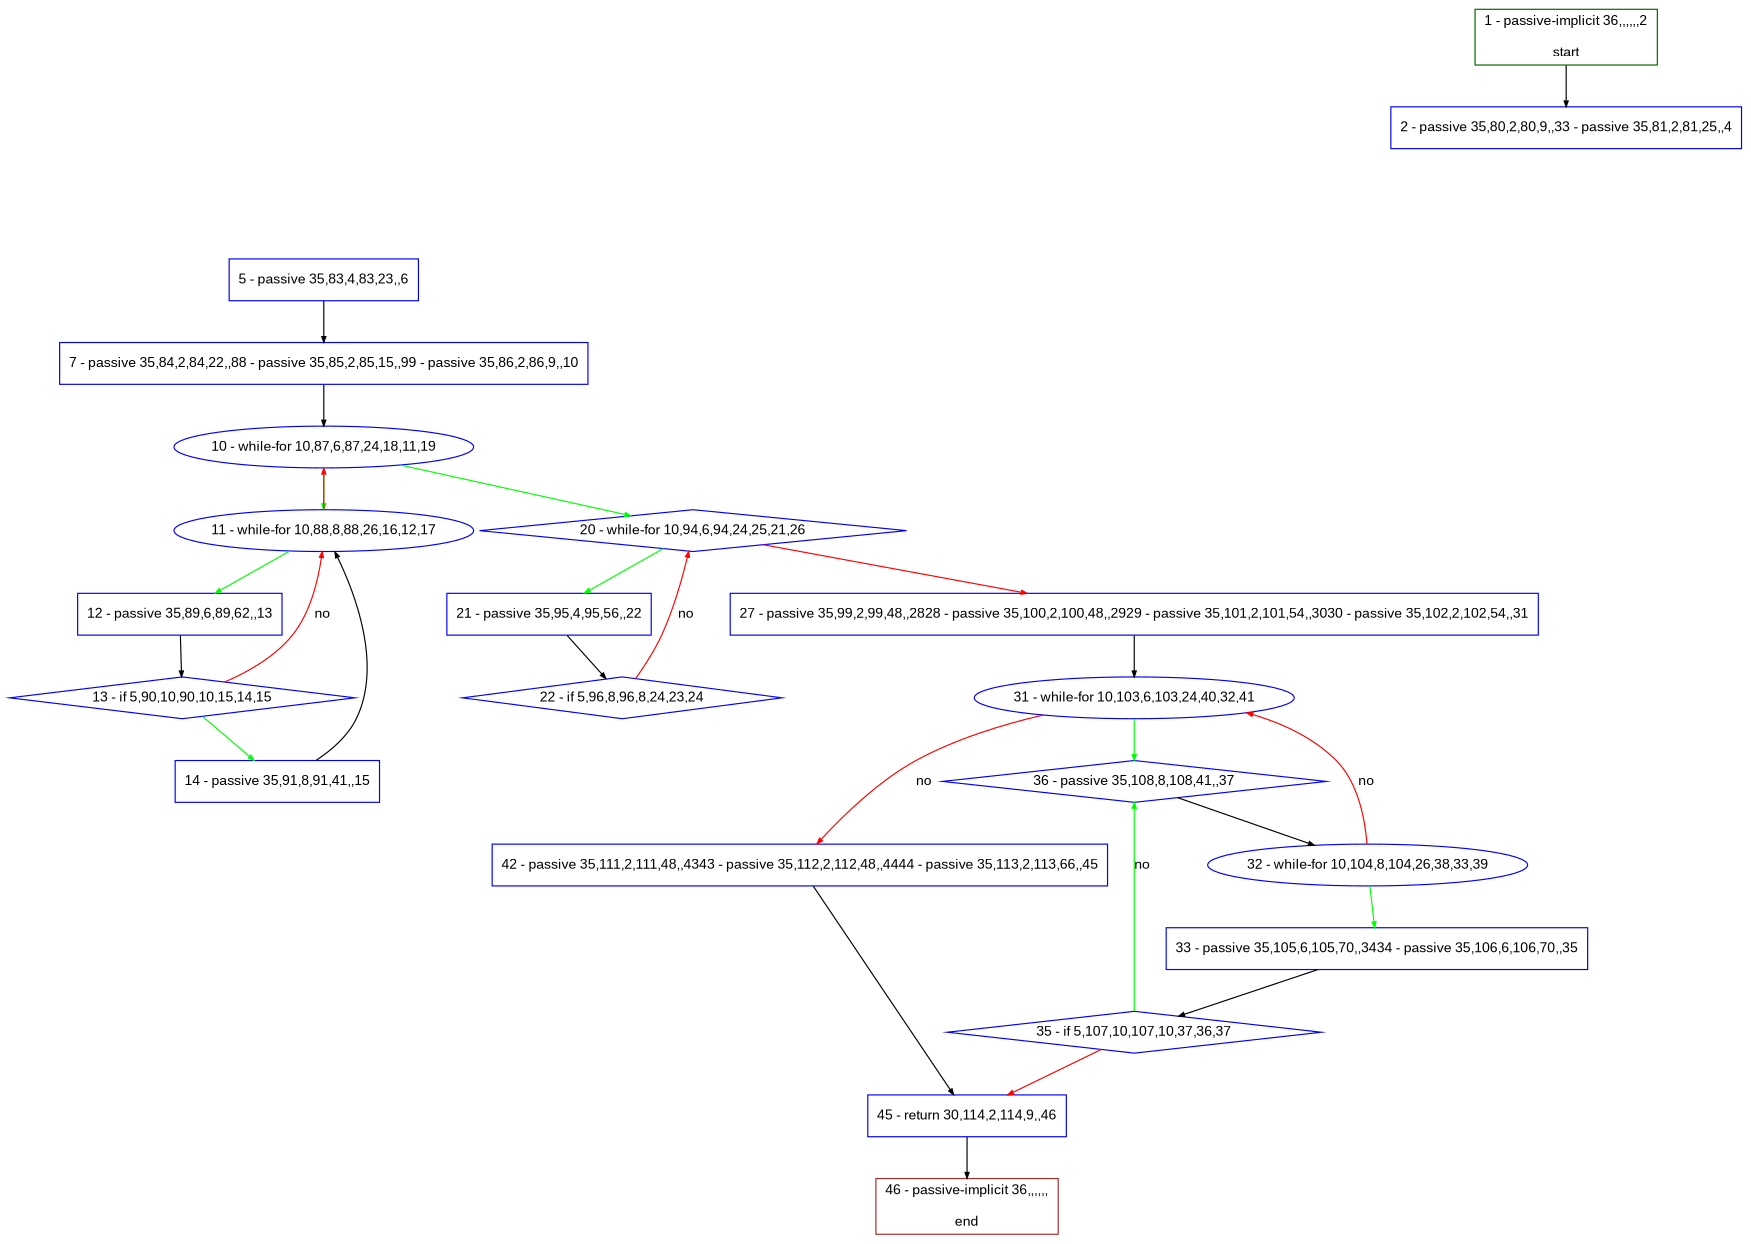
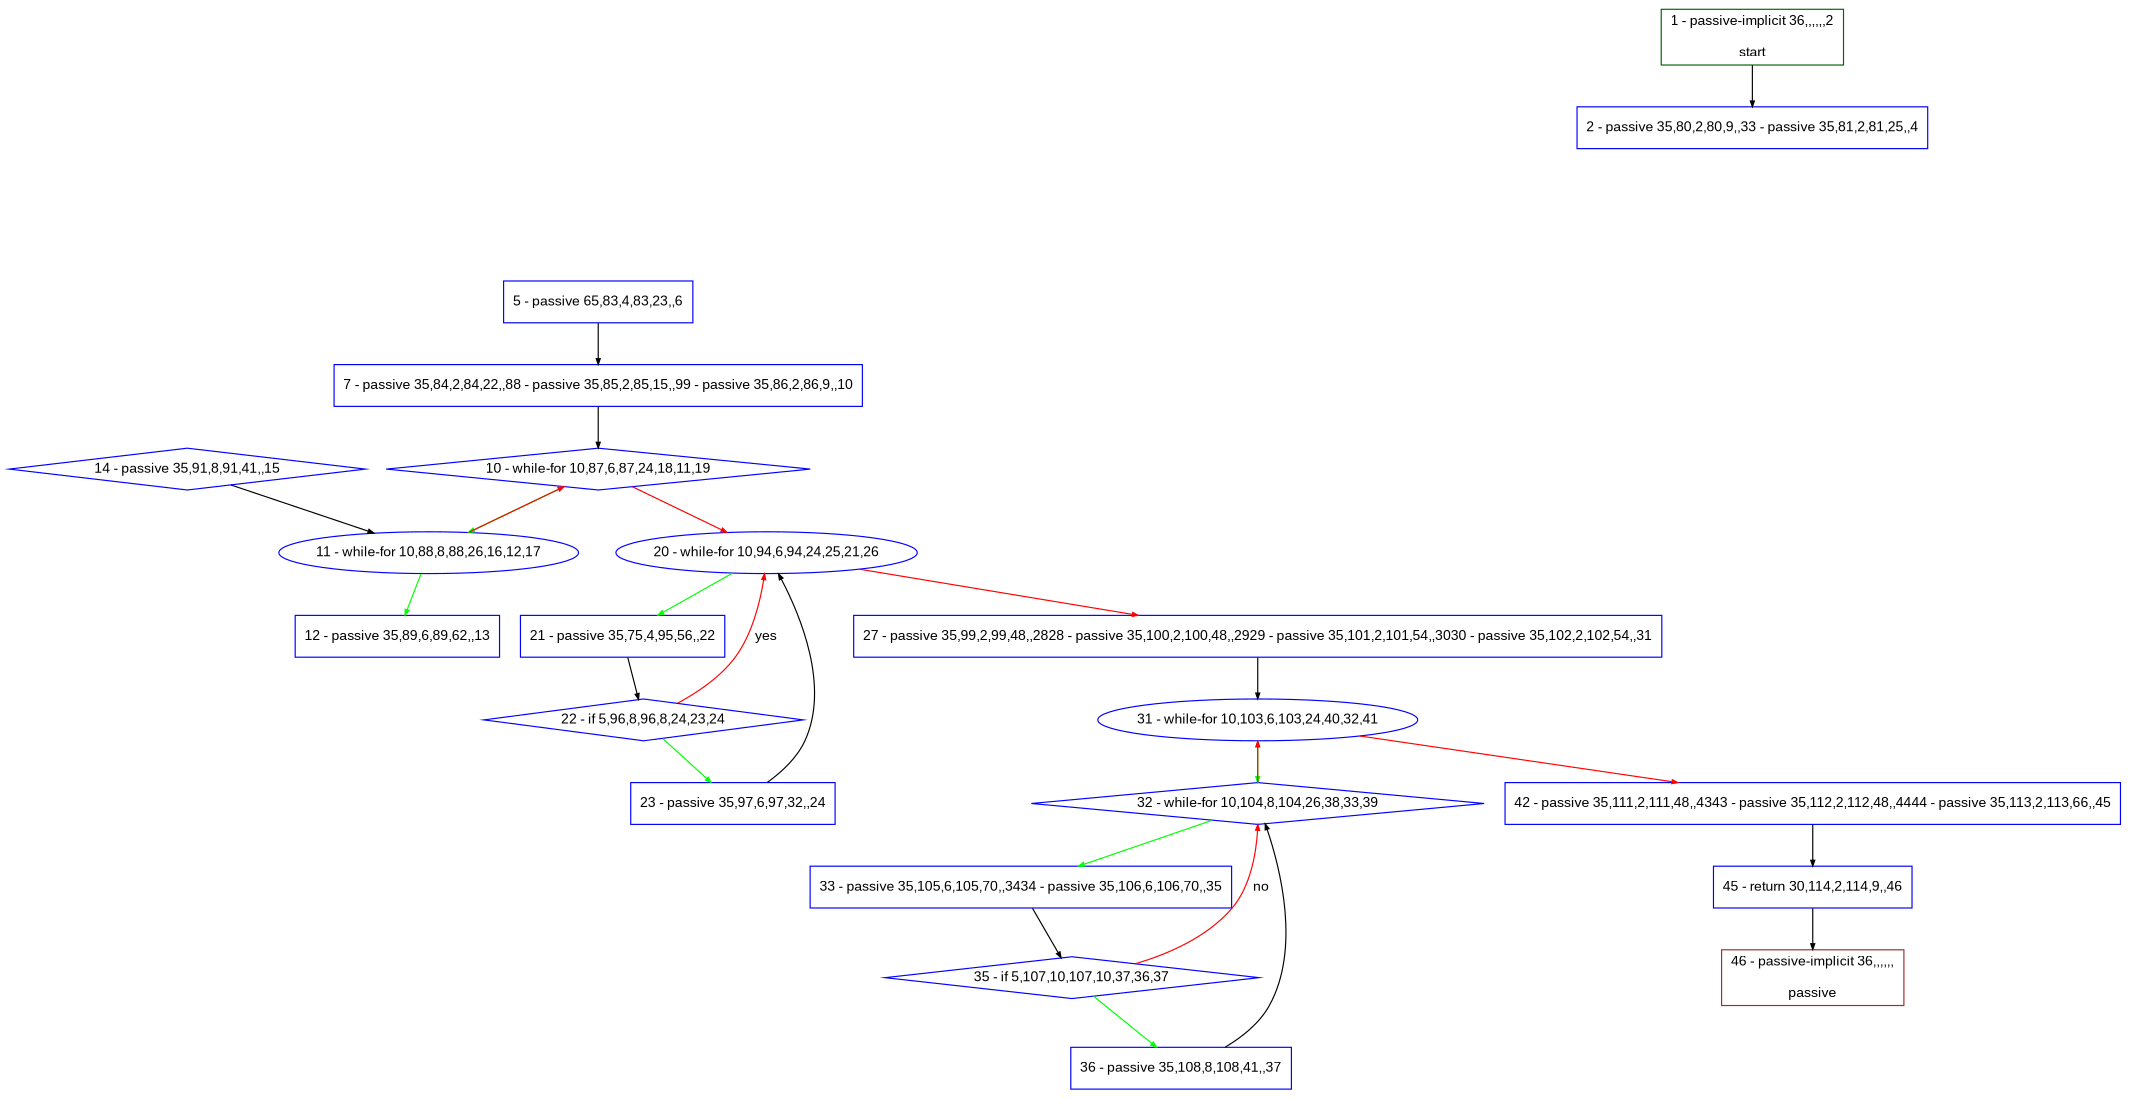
(324, 280) -> (598, 302)
(324, 447) -> (598, 469)
(513, 490) -> (677, 508)
(693, 531) -> (767, 553)
(549, 614) -> (623, 636)
(686, 614) -> (766, 636)
(182, 698) -> none
(1134, 737) -> (1258, 759)
(277, 781) -> (187, 469)
(1134, 781) -> (1181, 1068)
none -> (733, 803)
(1368, 865) -> (1258, 803)
(1057, 1071) -> (1222, 919)
(967, 1206) -> (1813, 978)
